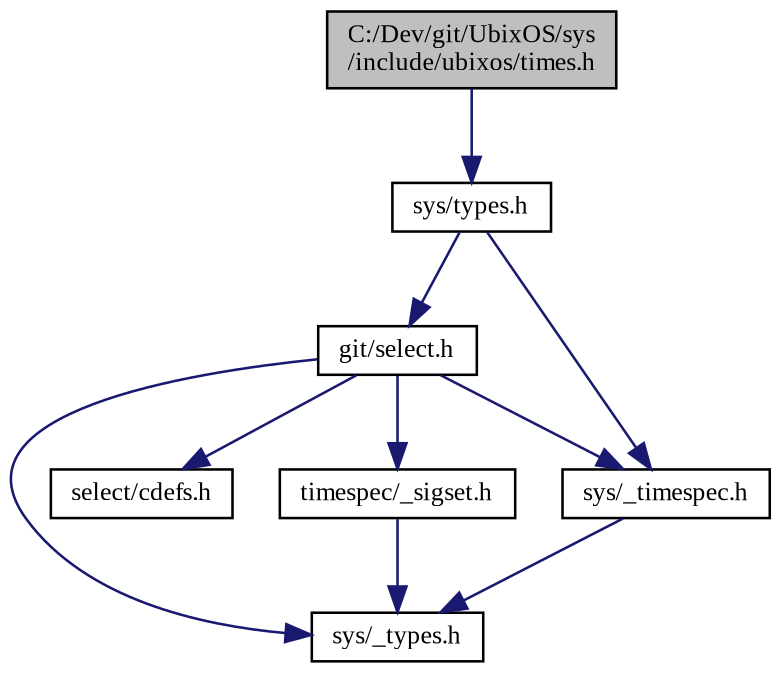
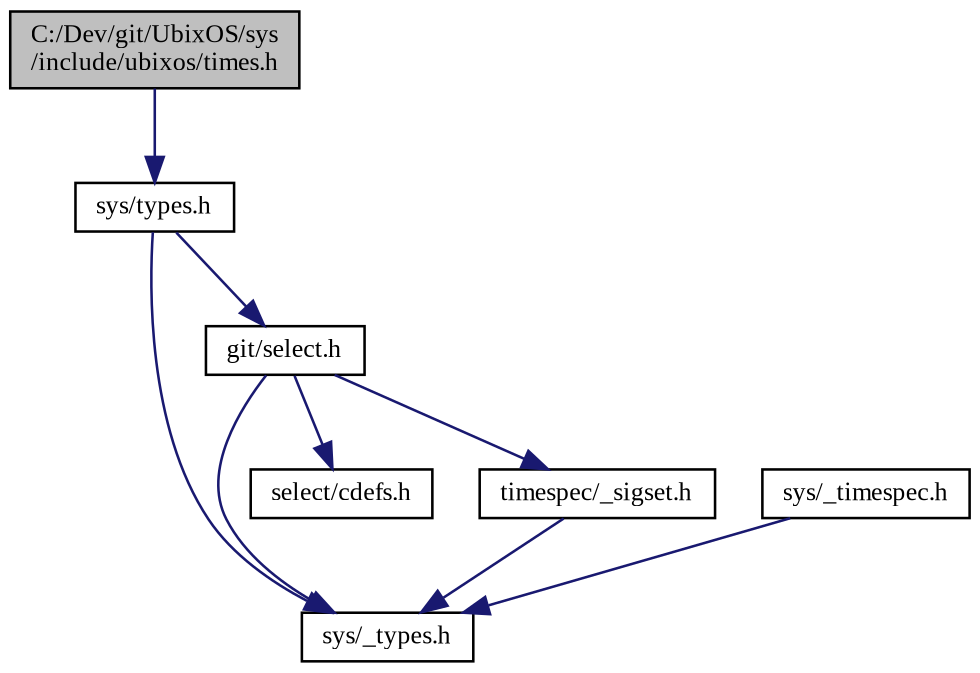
(562, 340) -> (173, 443)
(520, 416) -> none
